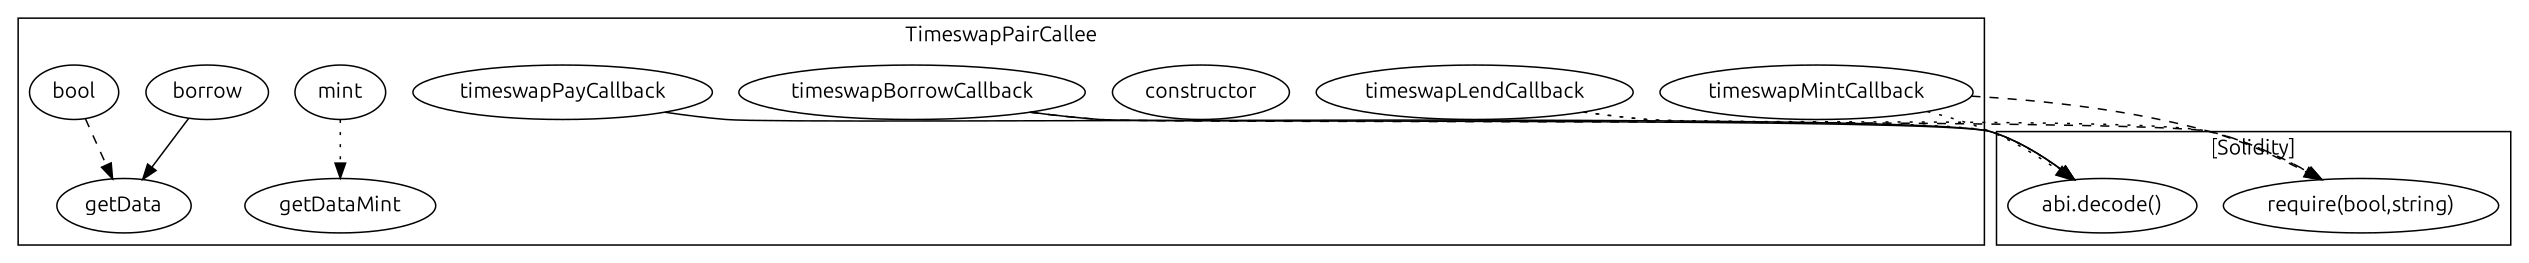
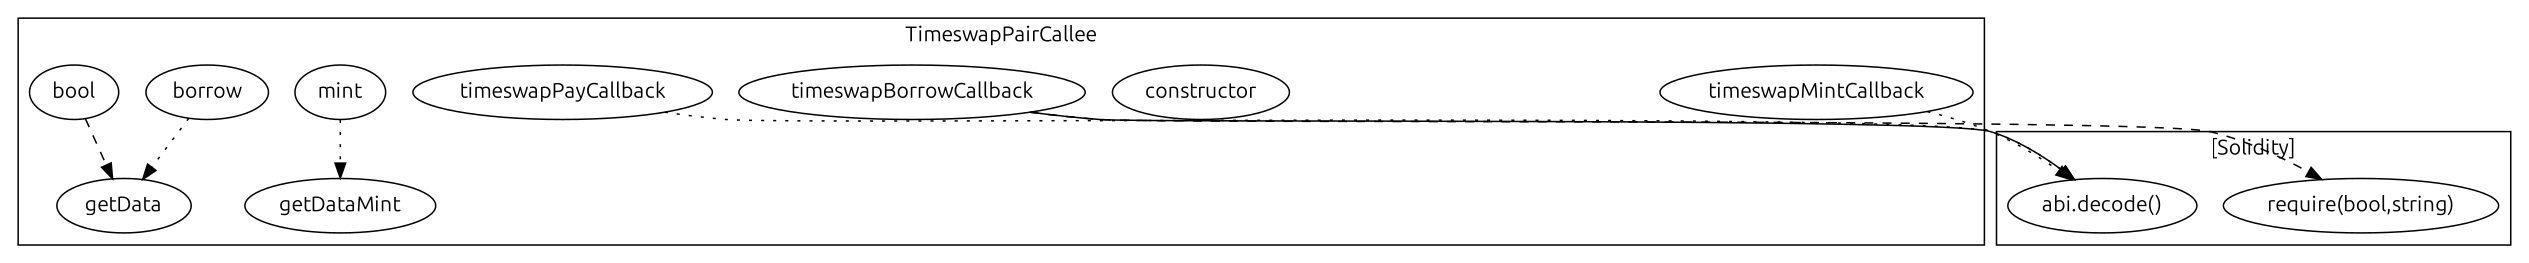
(1475, 92) -> none
(2143, 116) -> none
(1016, 121) -> (1016, 121)
(170, 143) -> (170, 143)
